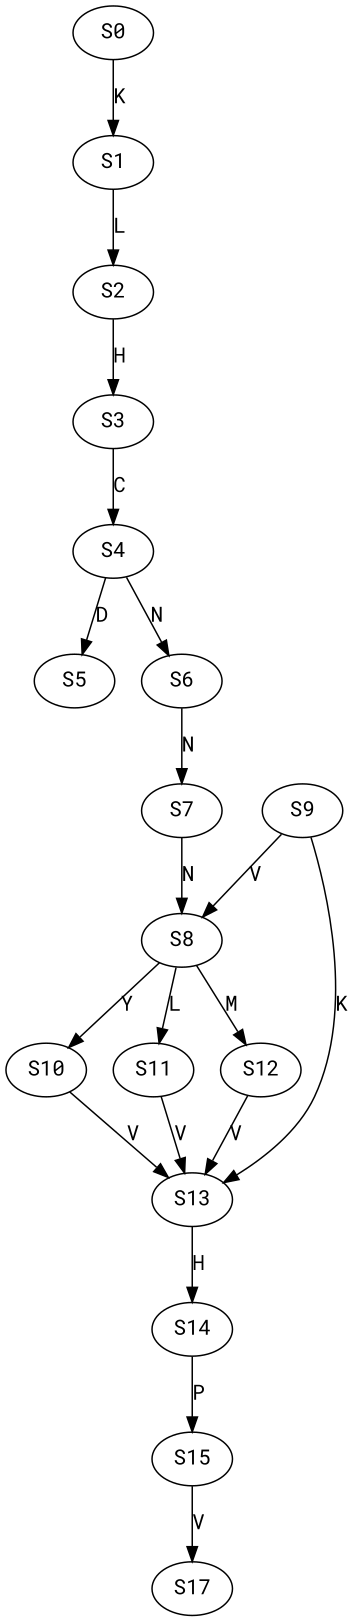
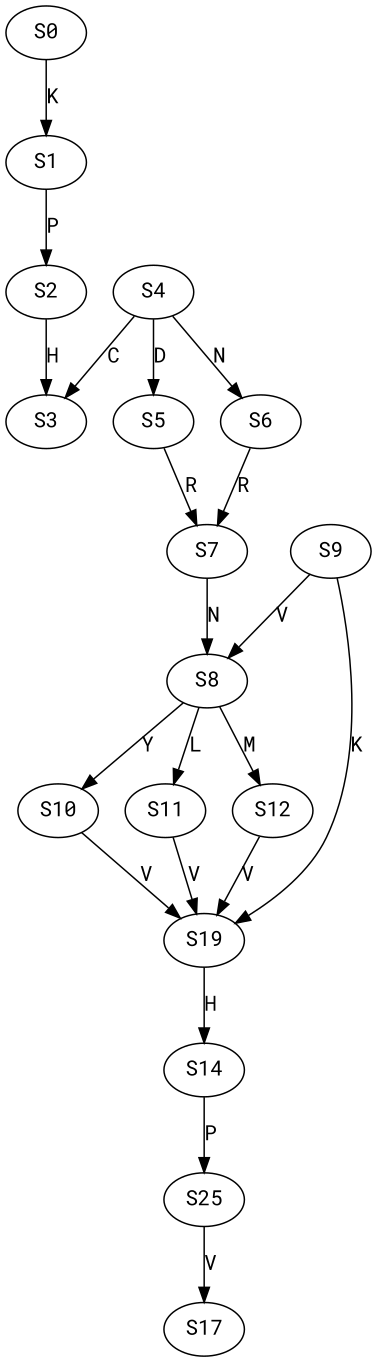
(120, 227) -> (53, 227)
(113, 479) -> (105, 351)
none -> (177, 480)
(189, 746) -> (244, 487)
(192, 1200) -> (204, 940)
(192, 1459) -> (204, 1200)
